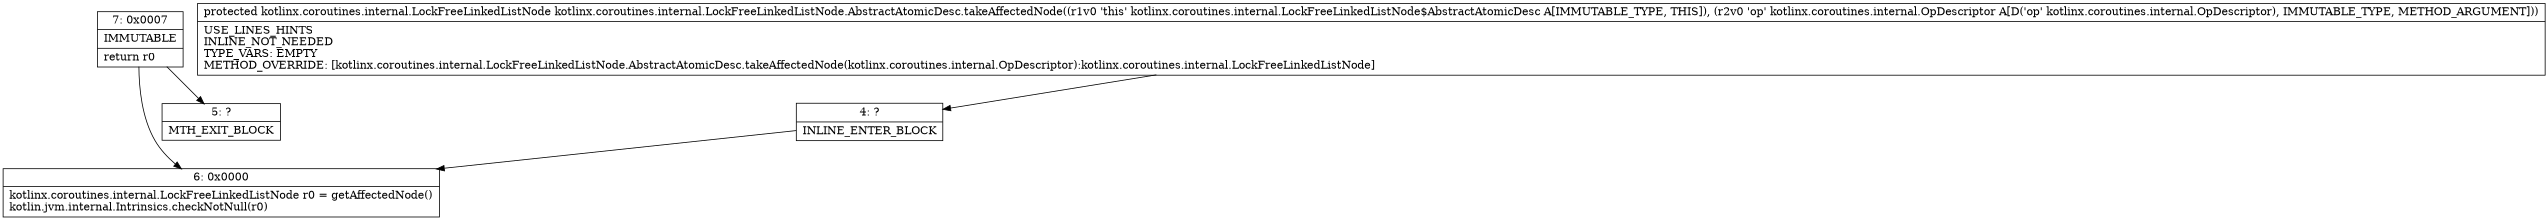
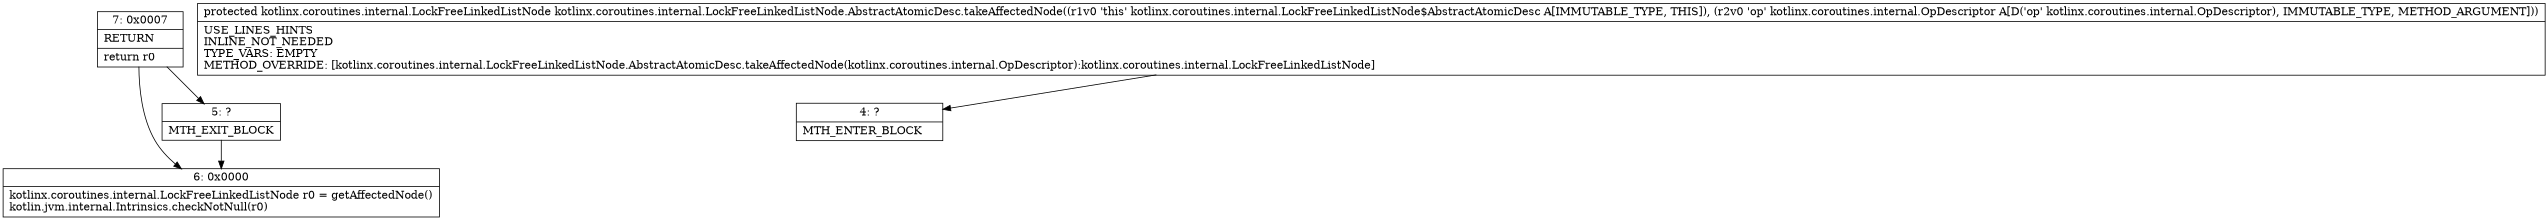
(140, 39) -> (129, 39)
(870, 131) -> (863, 131)
(620, 149) -> (221, 150)
